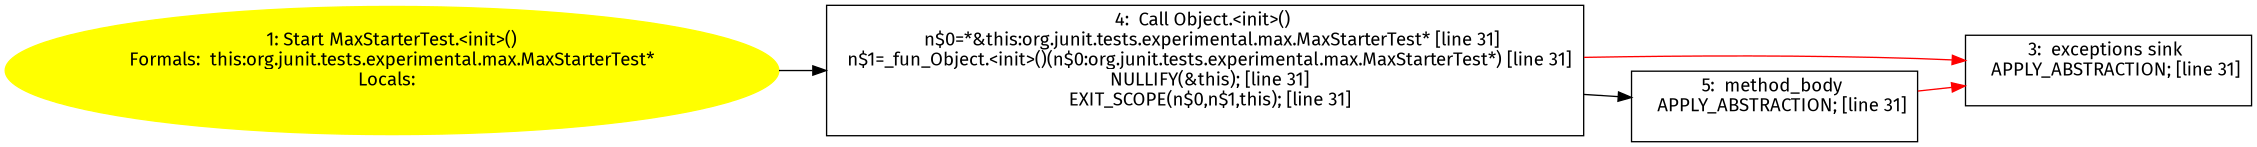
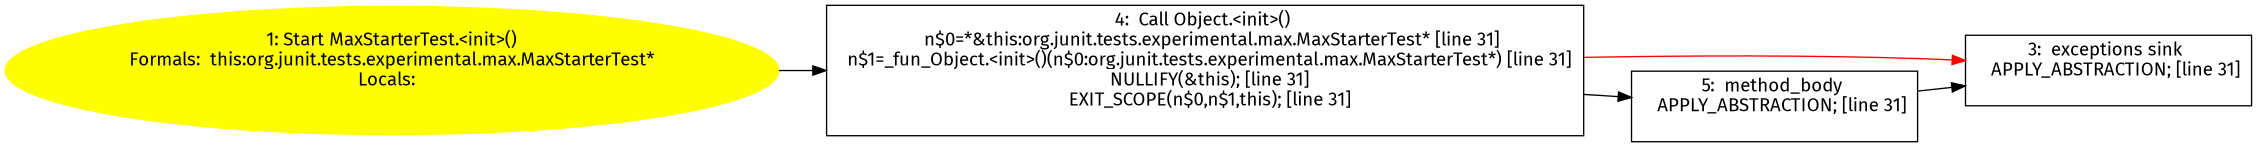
(1935, 89) -> (1935, 89)
